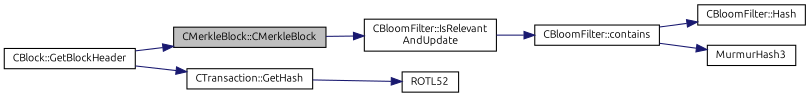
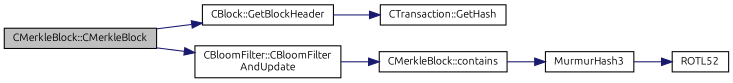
(752, 15) -> none
(430, 35) -> (268, 62)
(597, 35) -> (443, 62)
(149, 49) -> (174, 27)
(352, 81) -> (648, 62)
